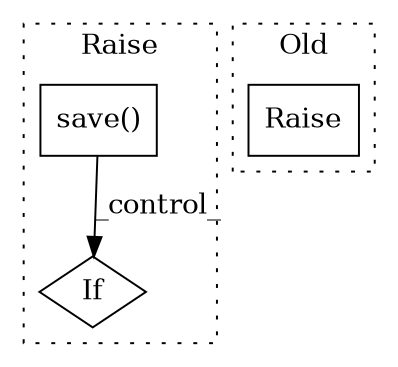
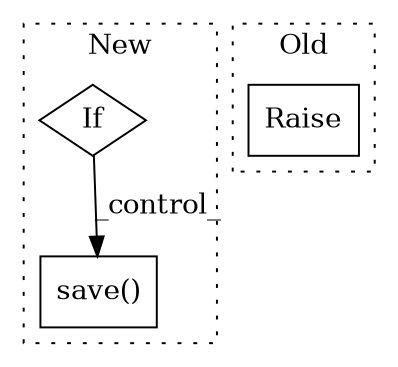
(120, 46) -> (120, 46)
(96, 196) -> (95, 196)
